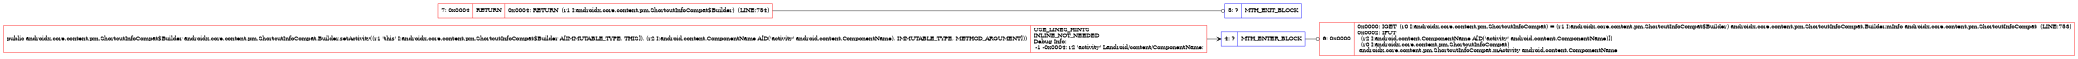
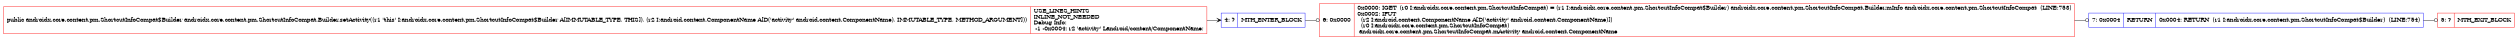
(605, 11) -> (2256, 20)
(1263, 11) -> (2476, 20)
none -> (2080, 20)
